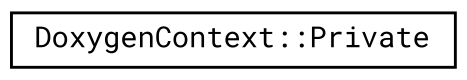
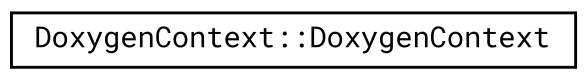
(233, 40) -> (294, 40)
